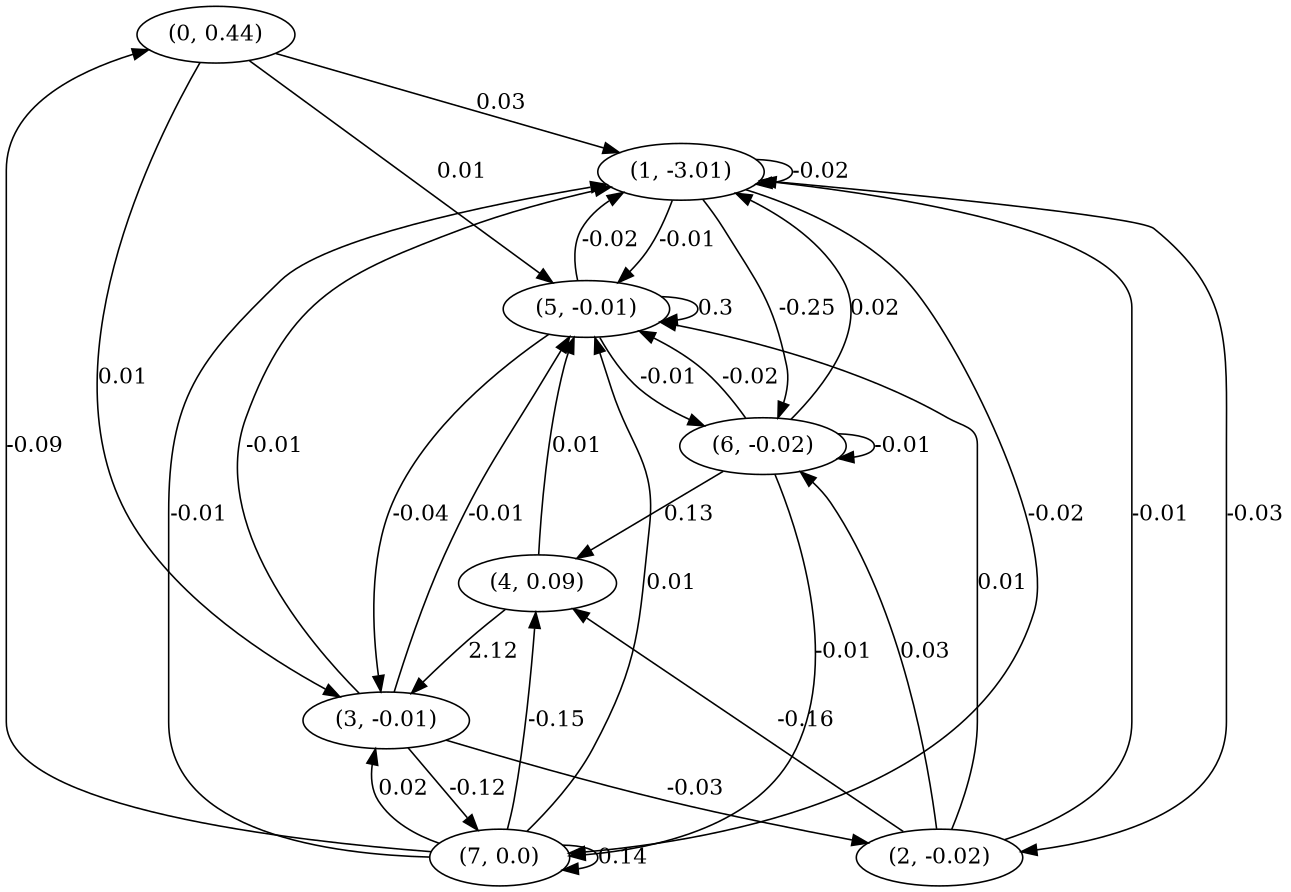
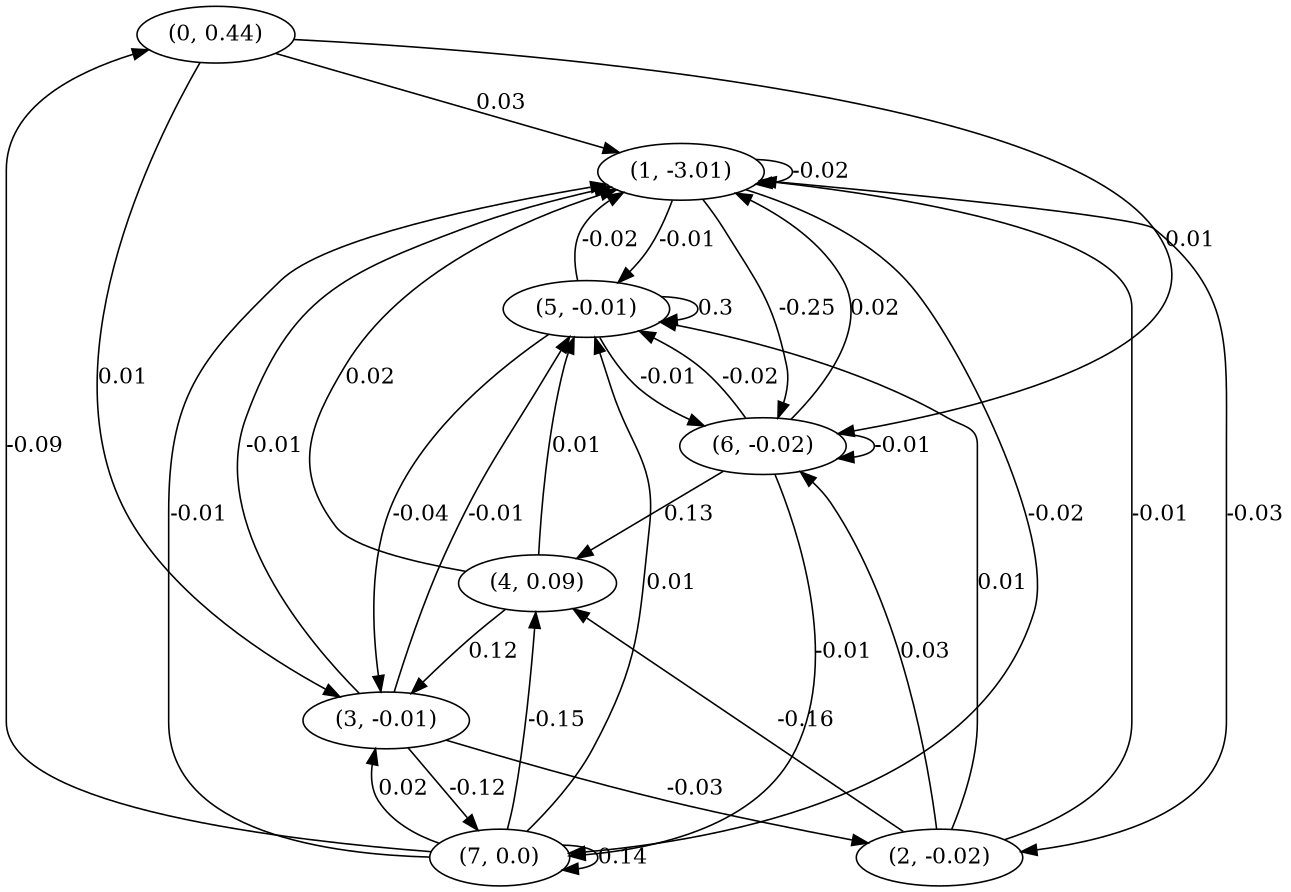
(395, 167) -> (945, 126)
none -> (345, 366)
(493, 652) -> (493, 652)
